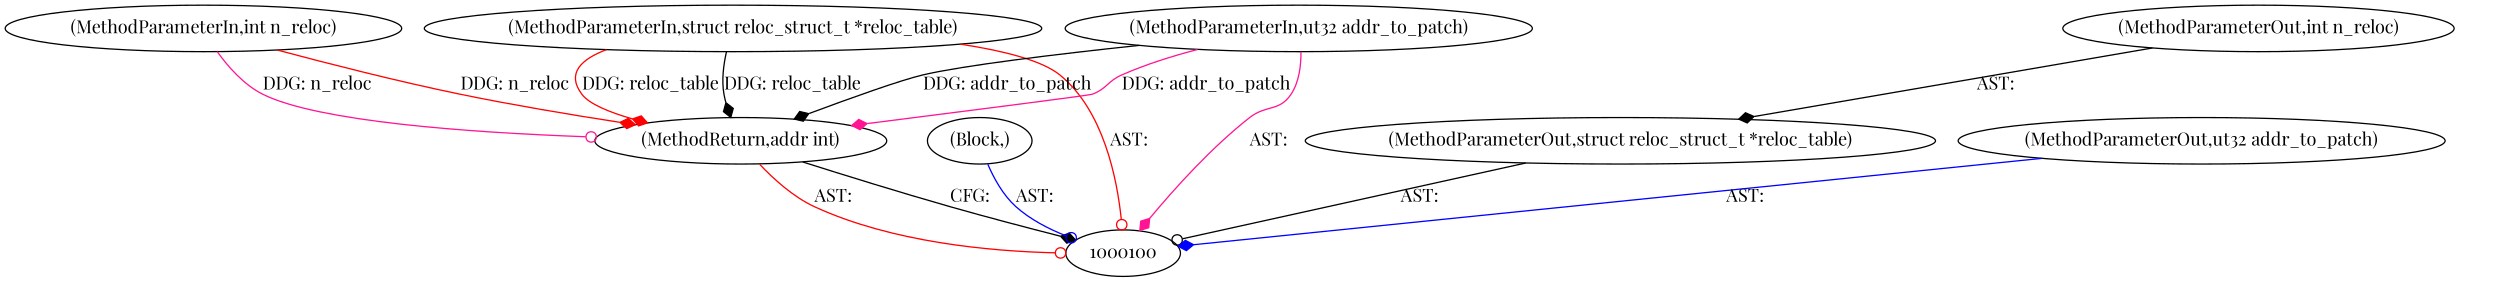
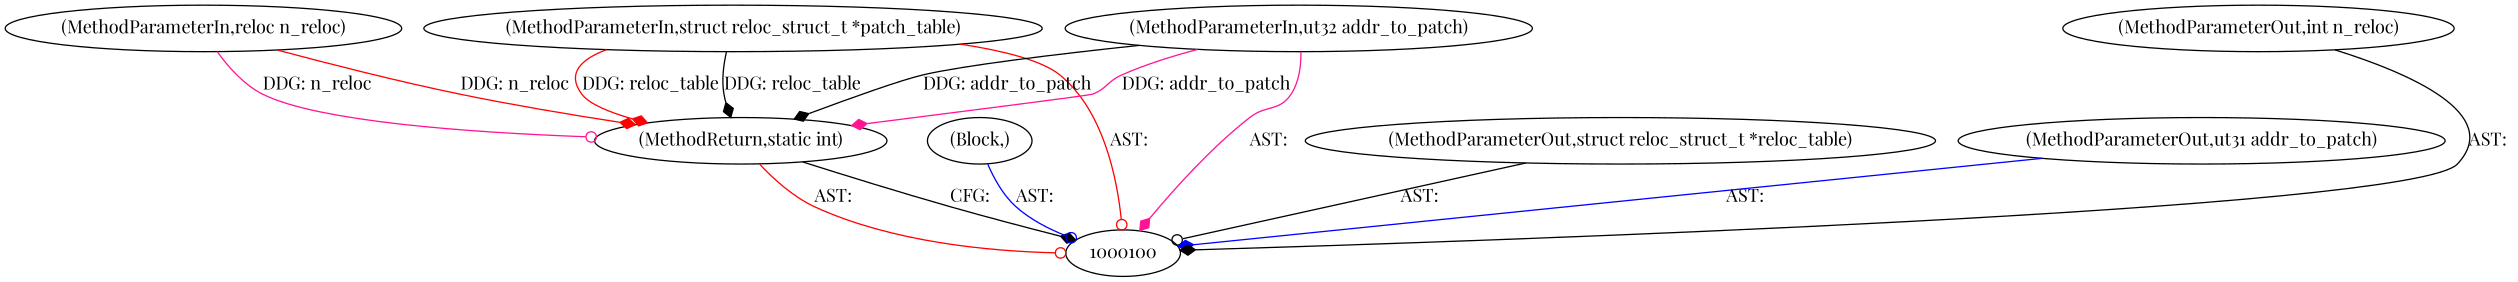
(203, 28) -> (203, 28)
(733, 28) -> (733, 28)
(1953, 82) -> (1927, 220)
(741, 141) -> (741, 141)
(2202, 141) -> (2202, 141)
